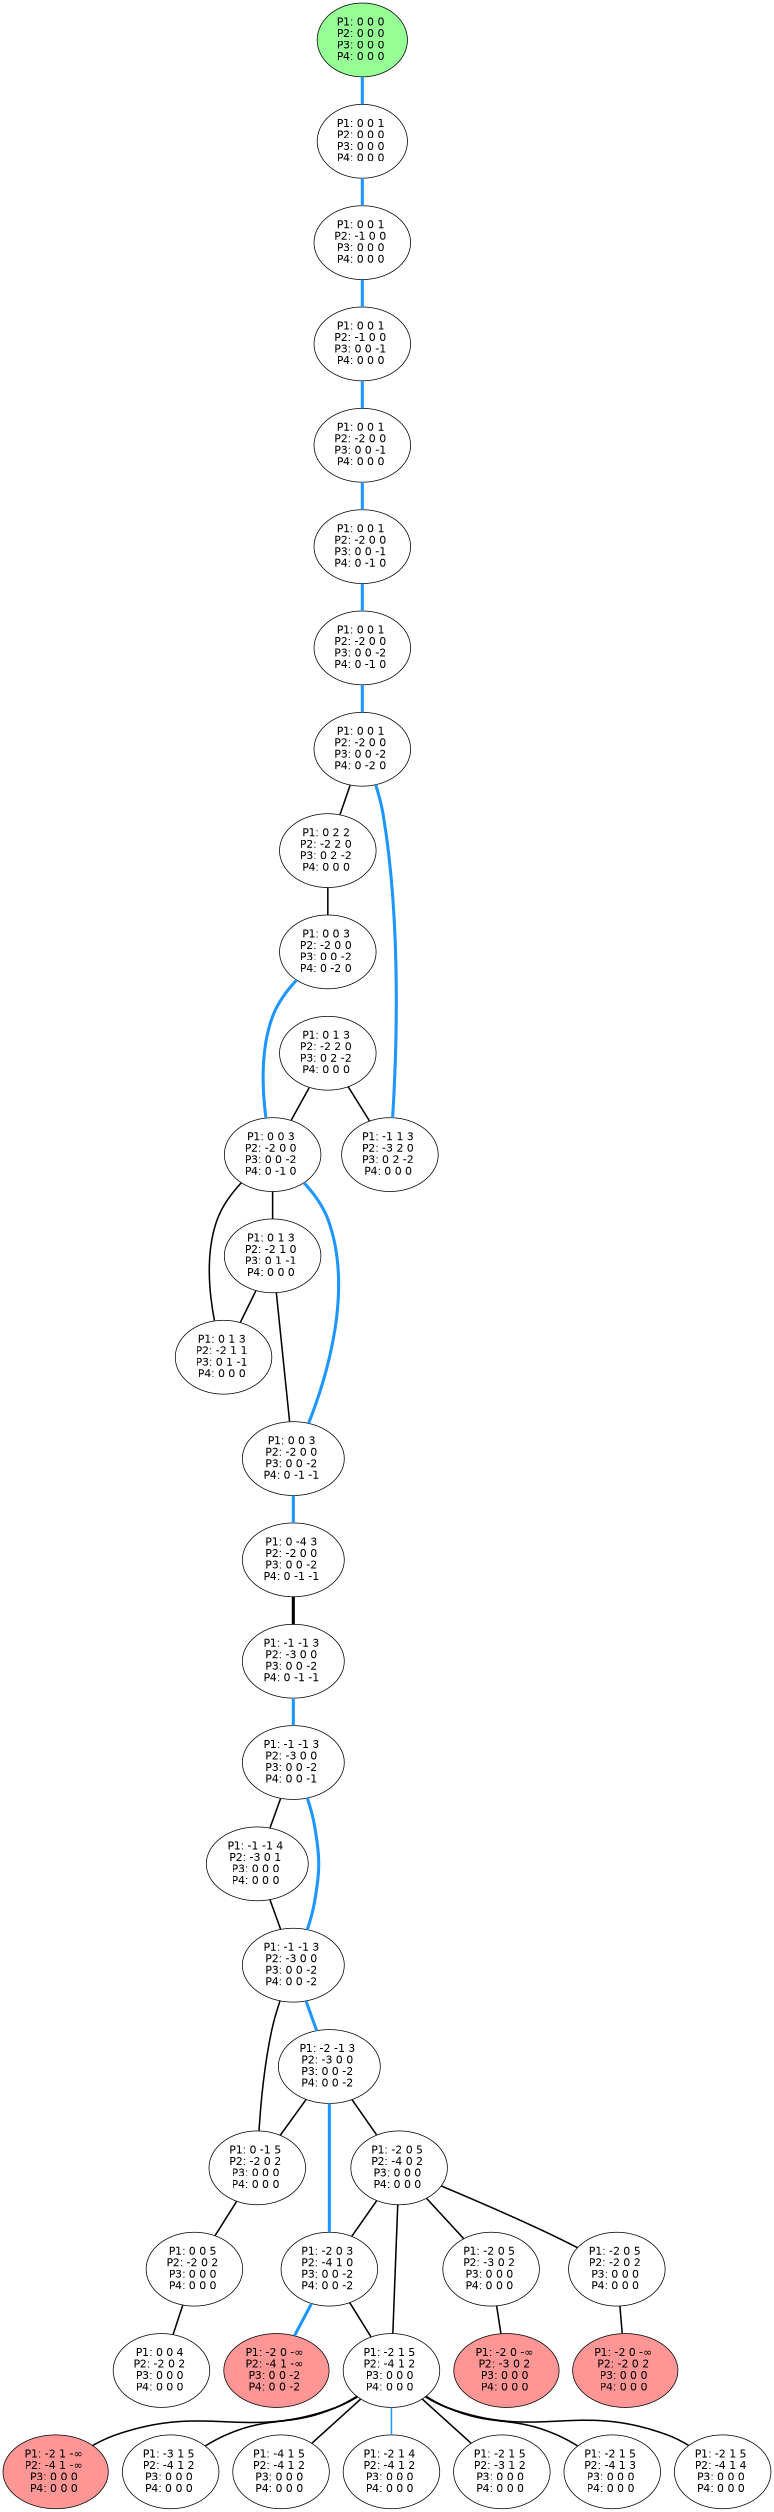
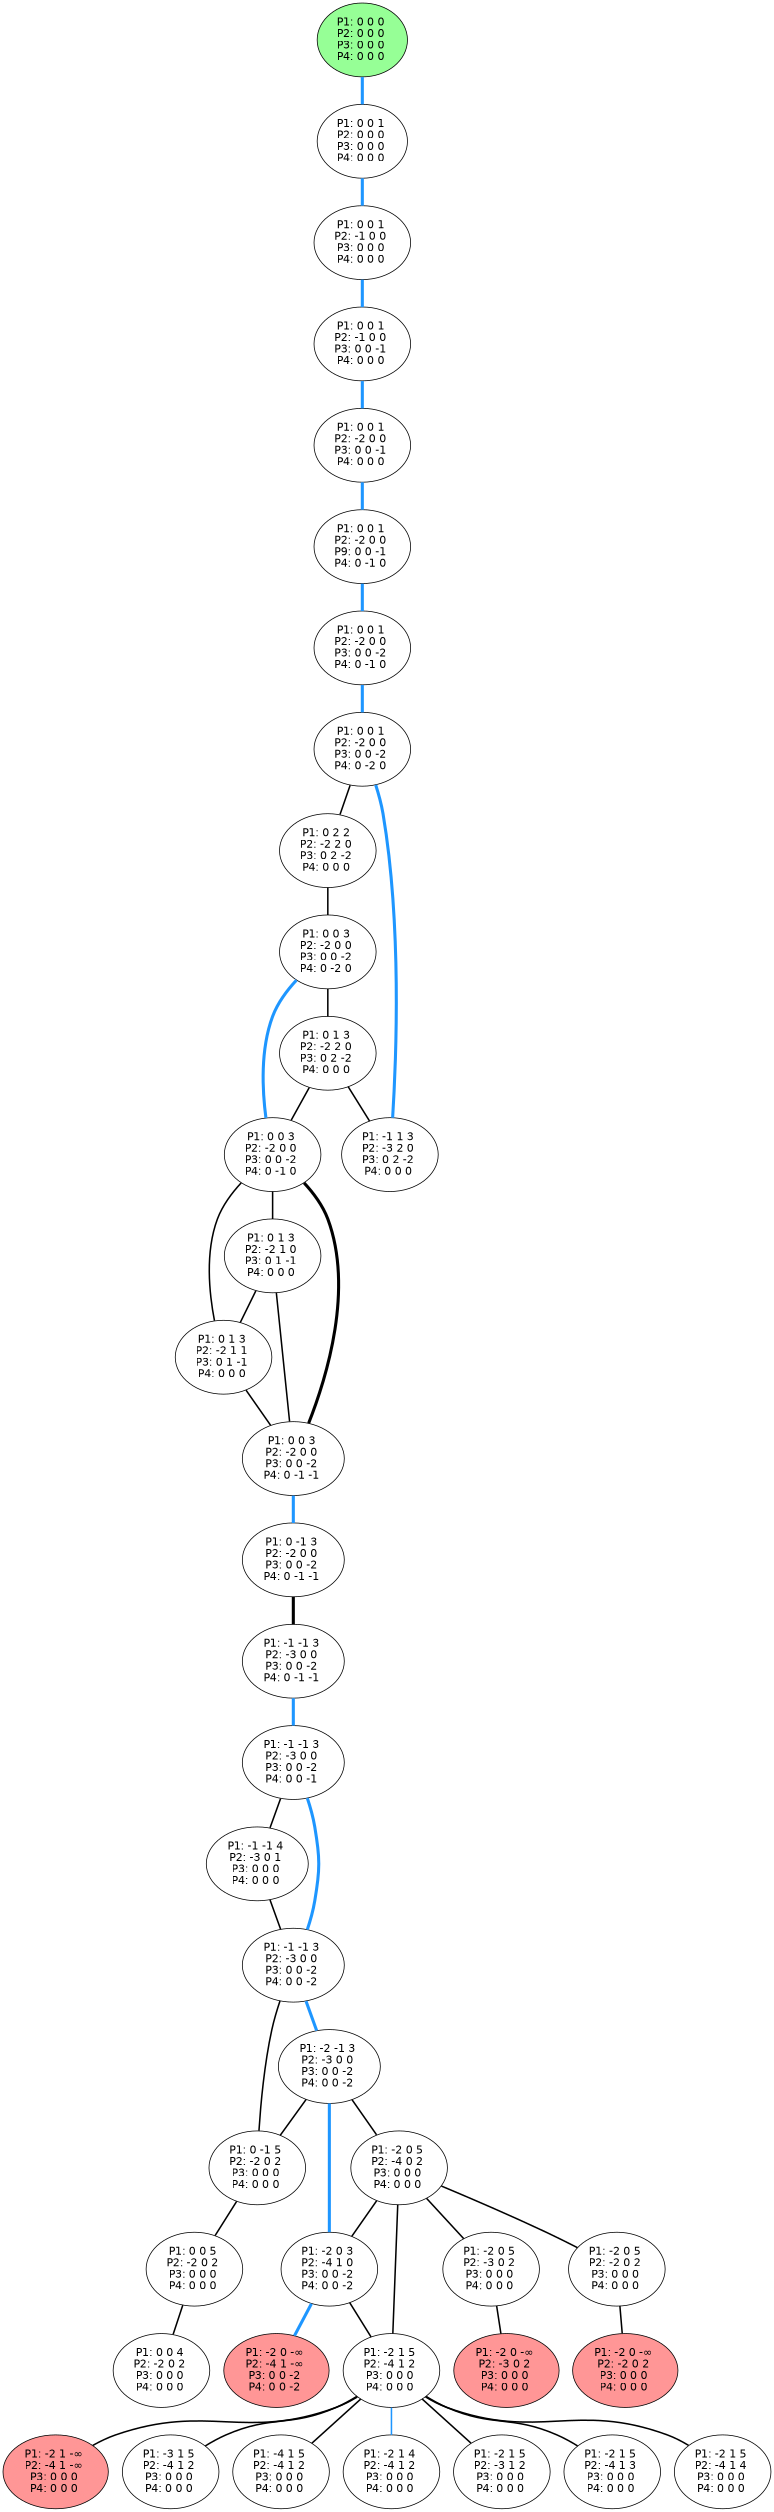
(362, 547) -> (362, 547)
none -> (328, 1003)
(338, 1301) -> (338, 1301)
none -> (258, 1408)
(293, 1560) -> (293, 1560)
